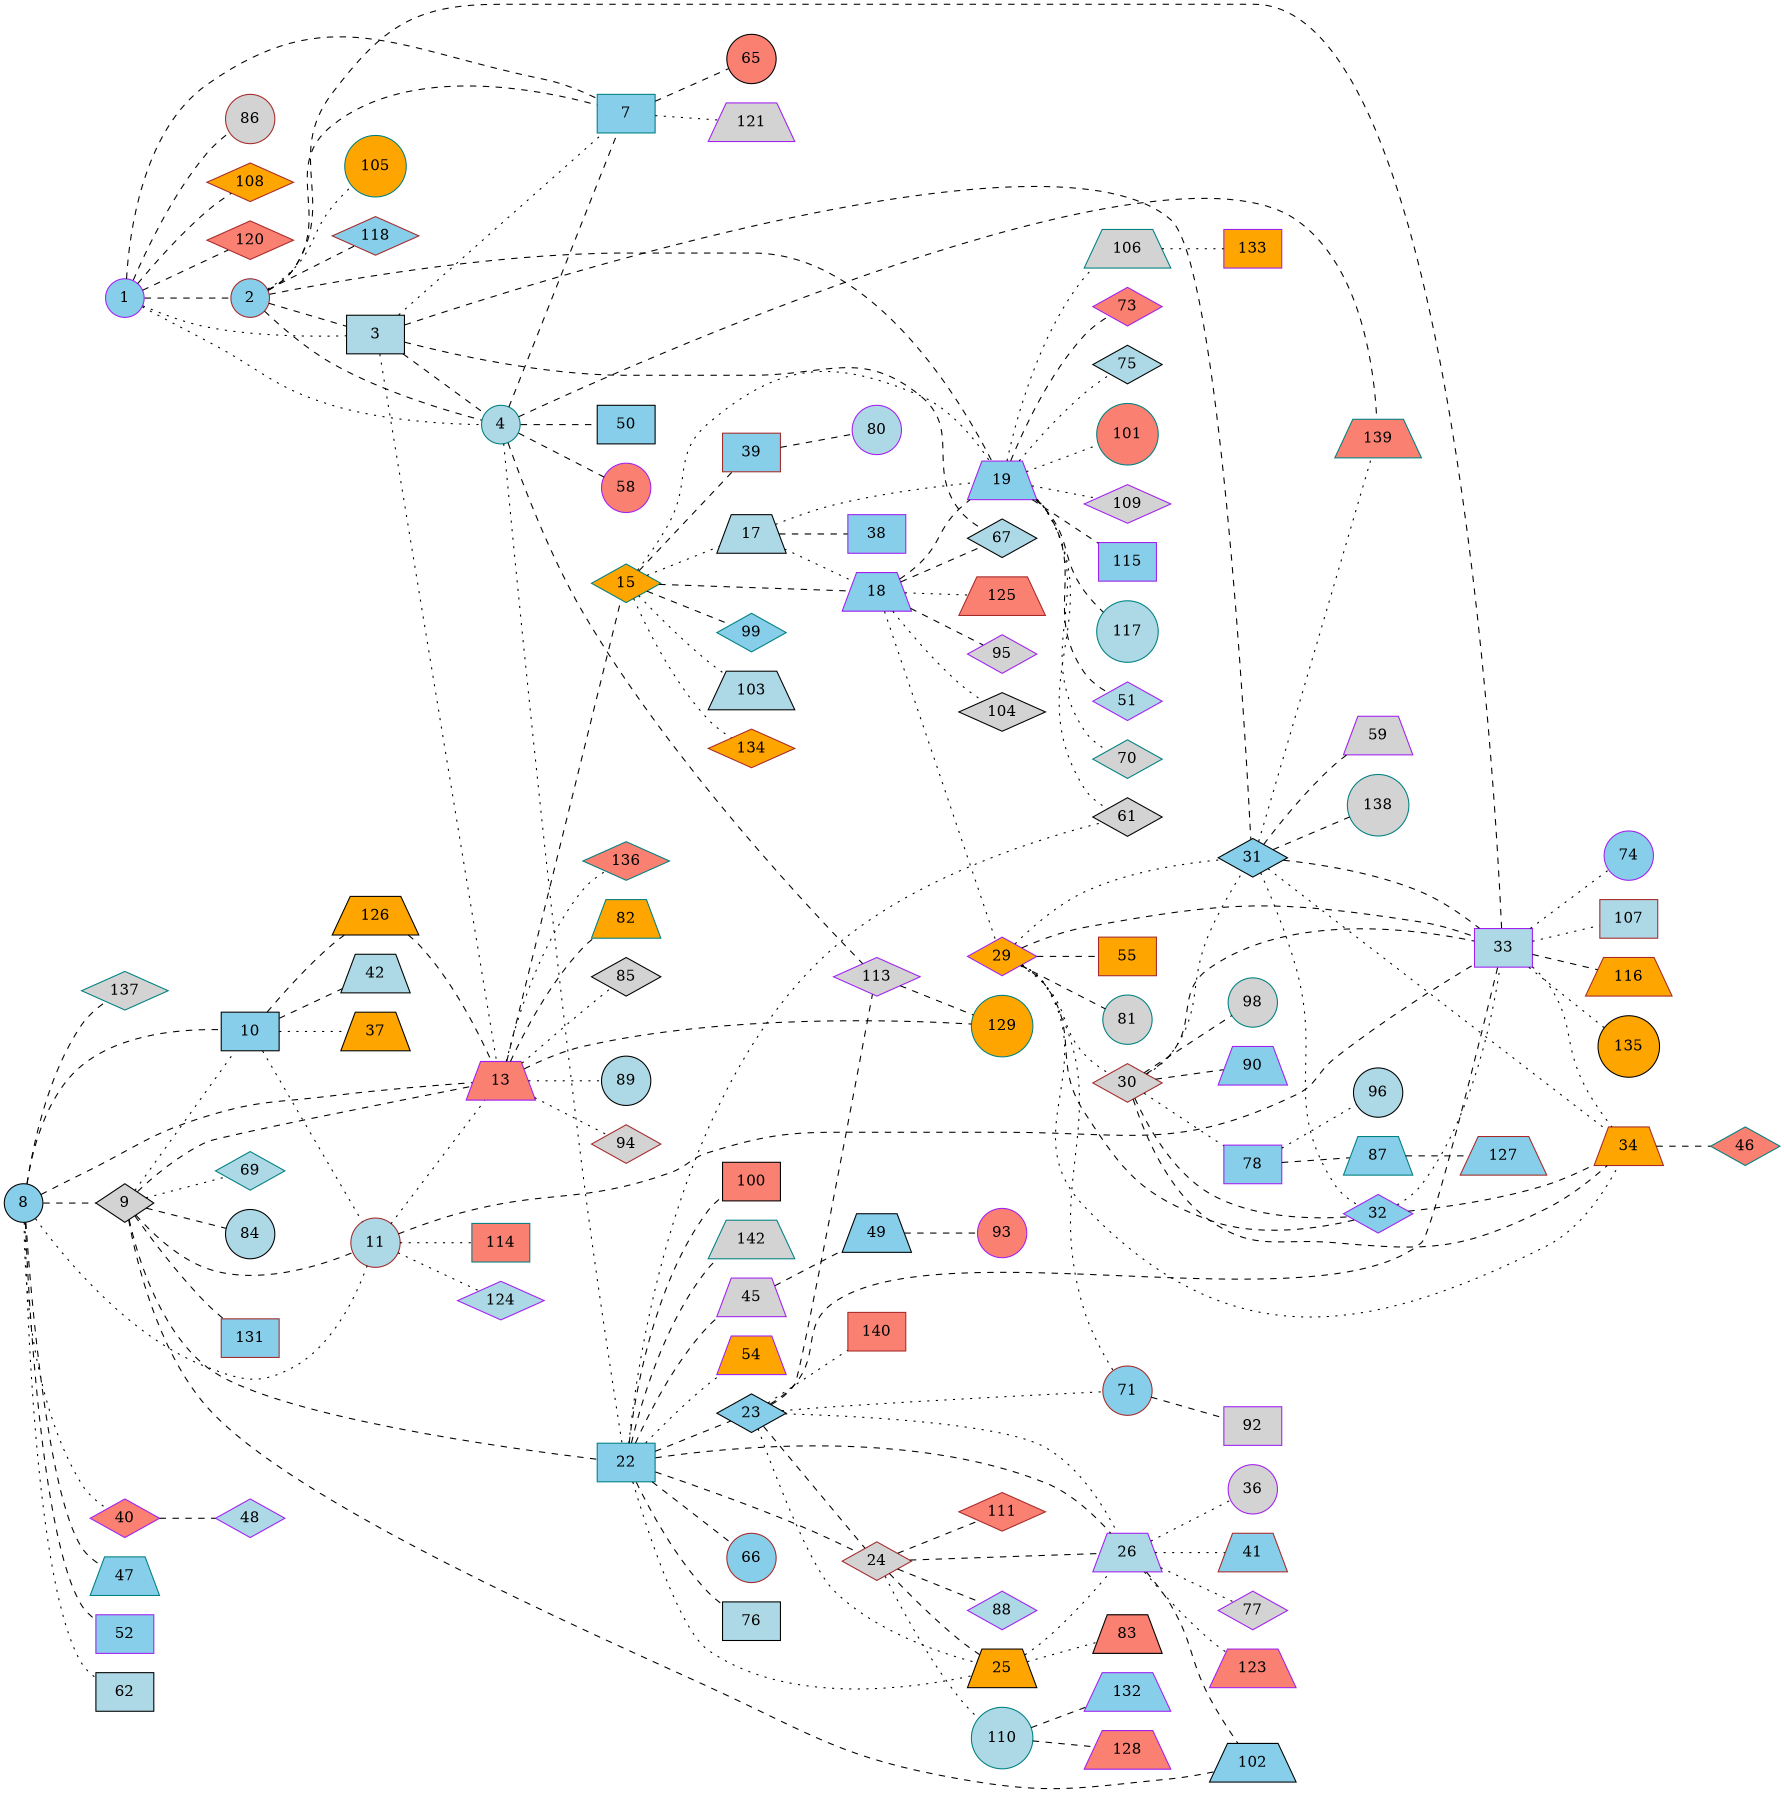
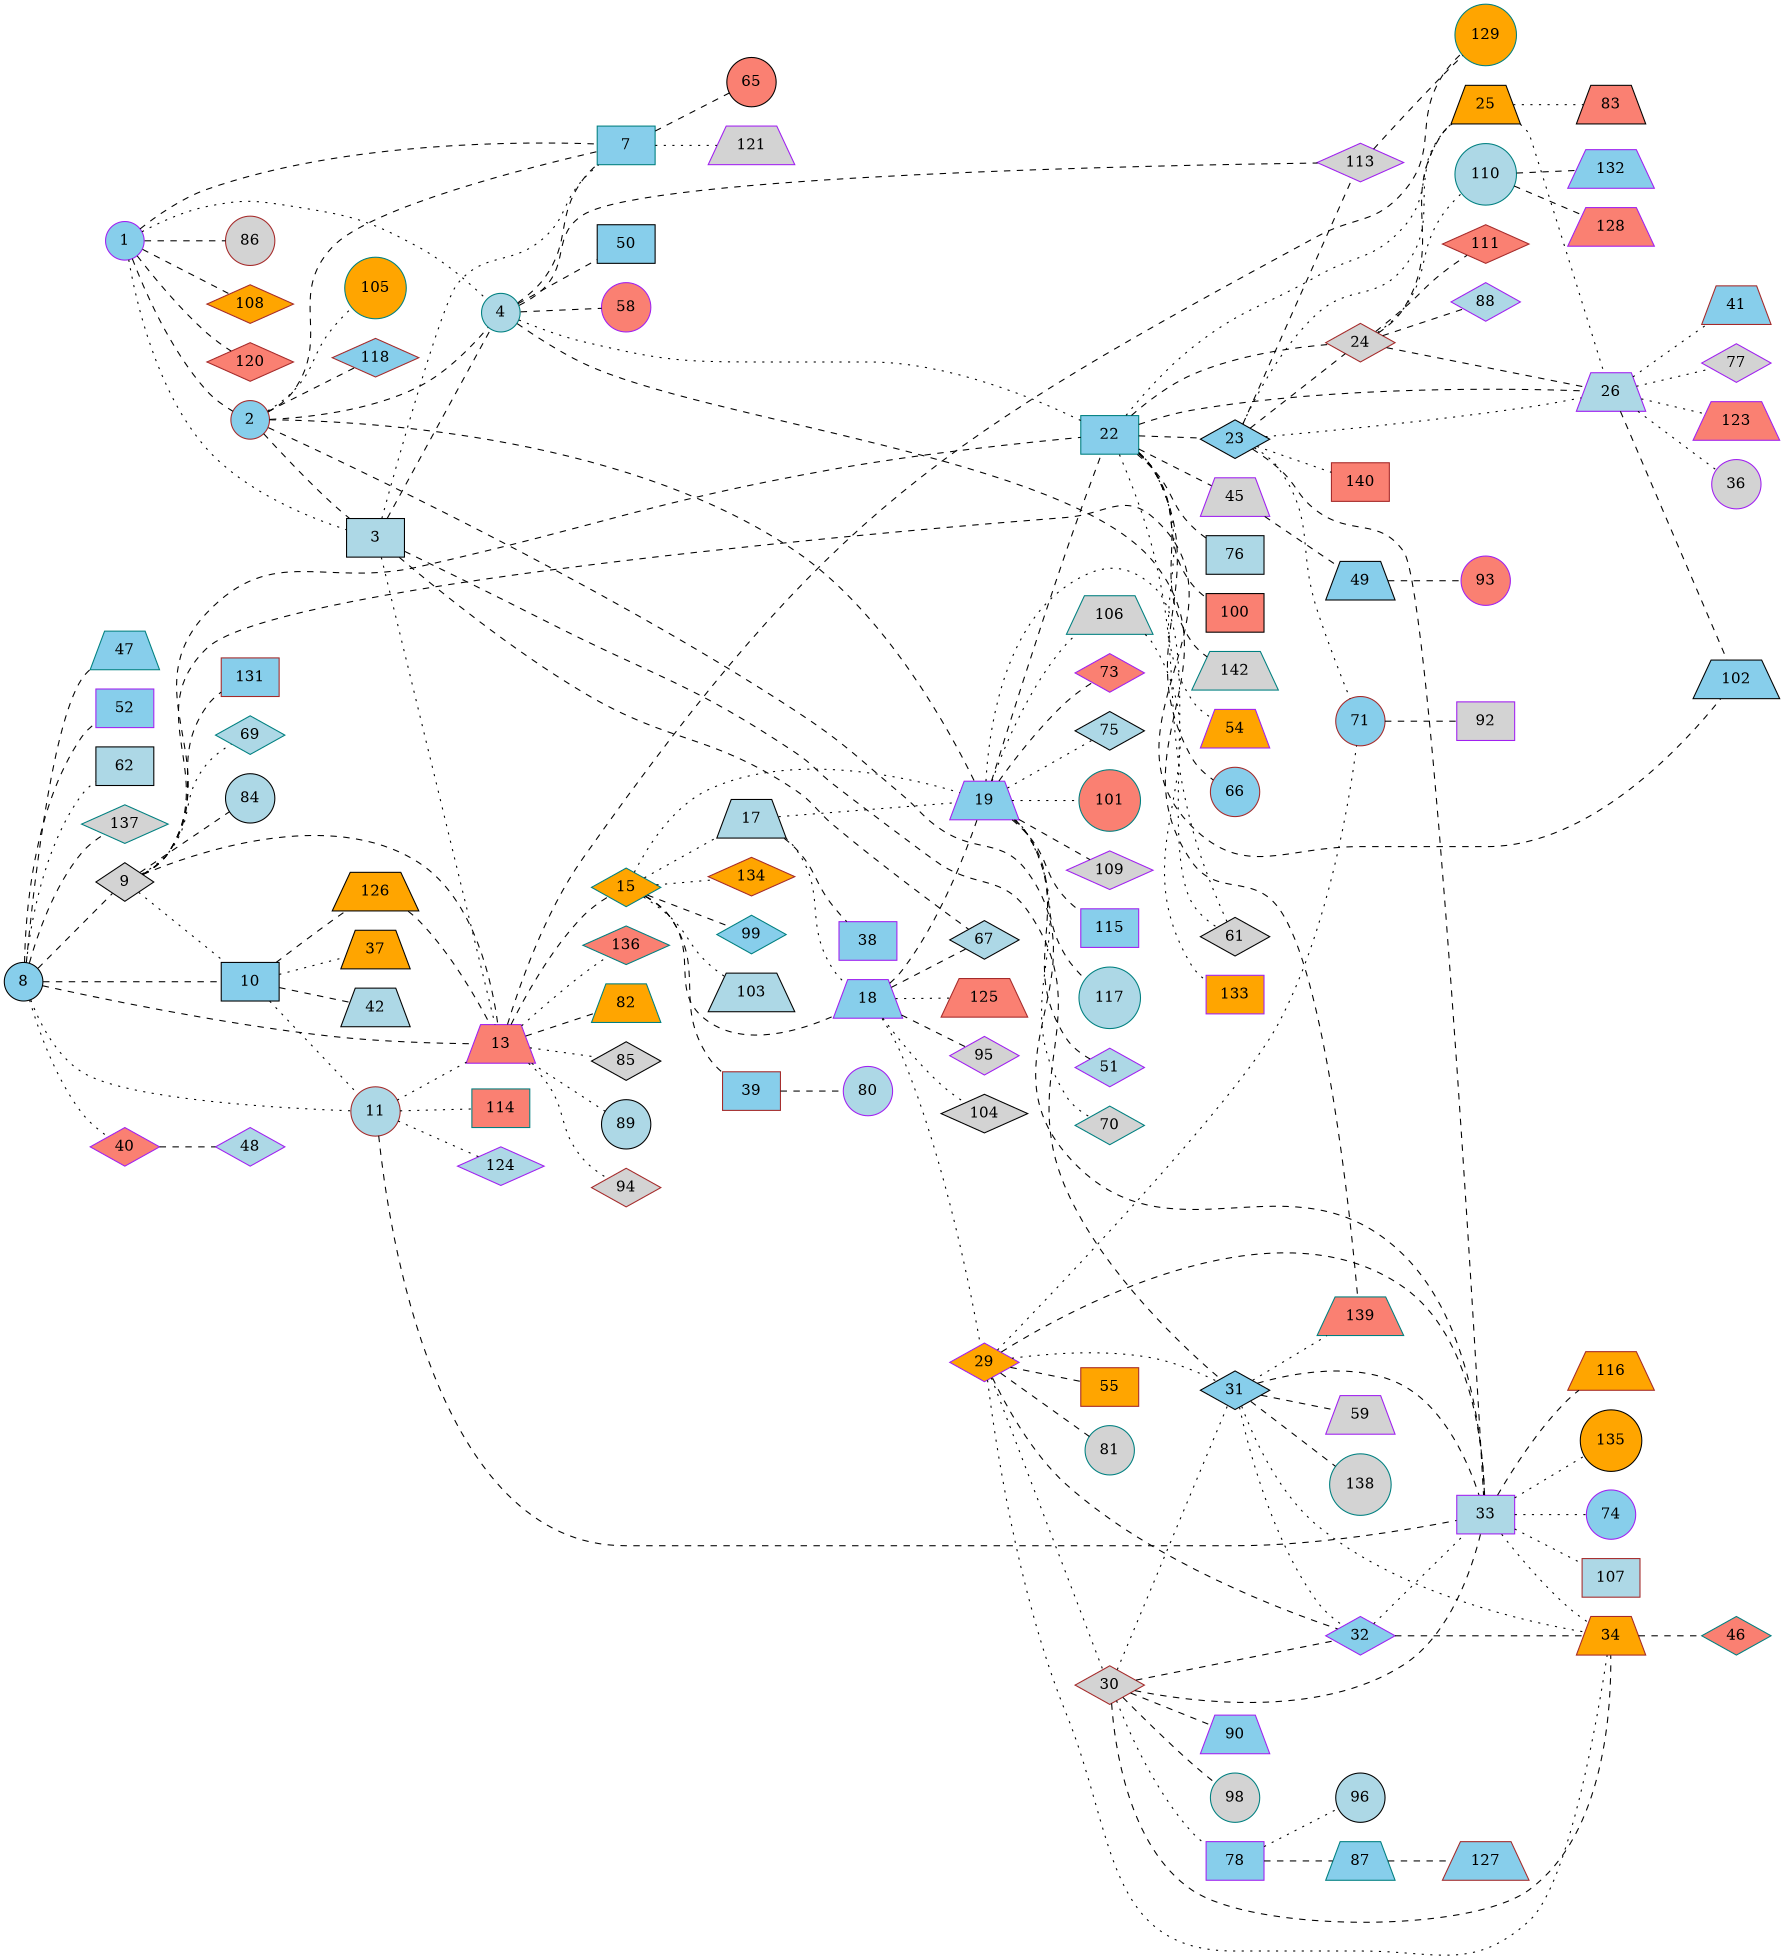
(1064, 492) -> (1055, 840)
none -> (1044, 617)
(236, 1274) -> none
